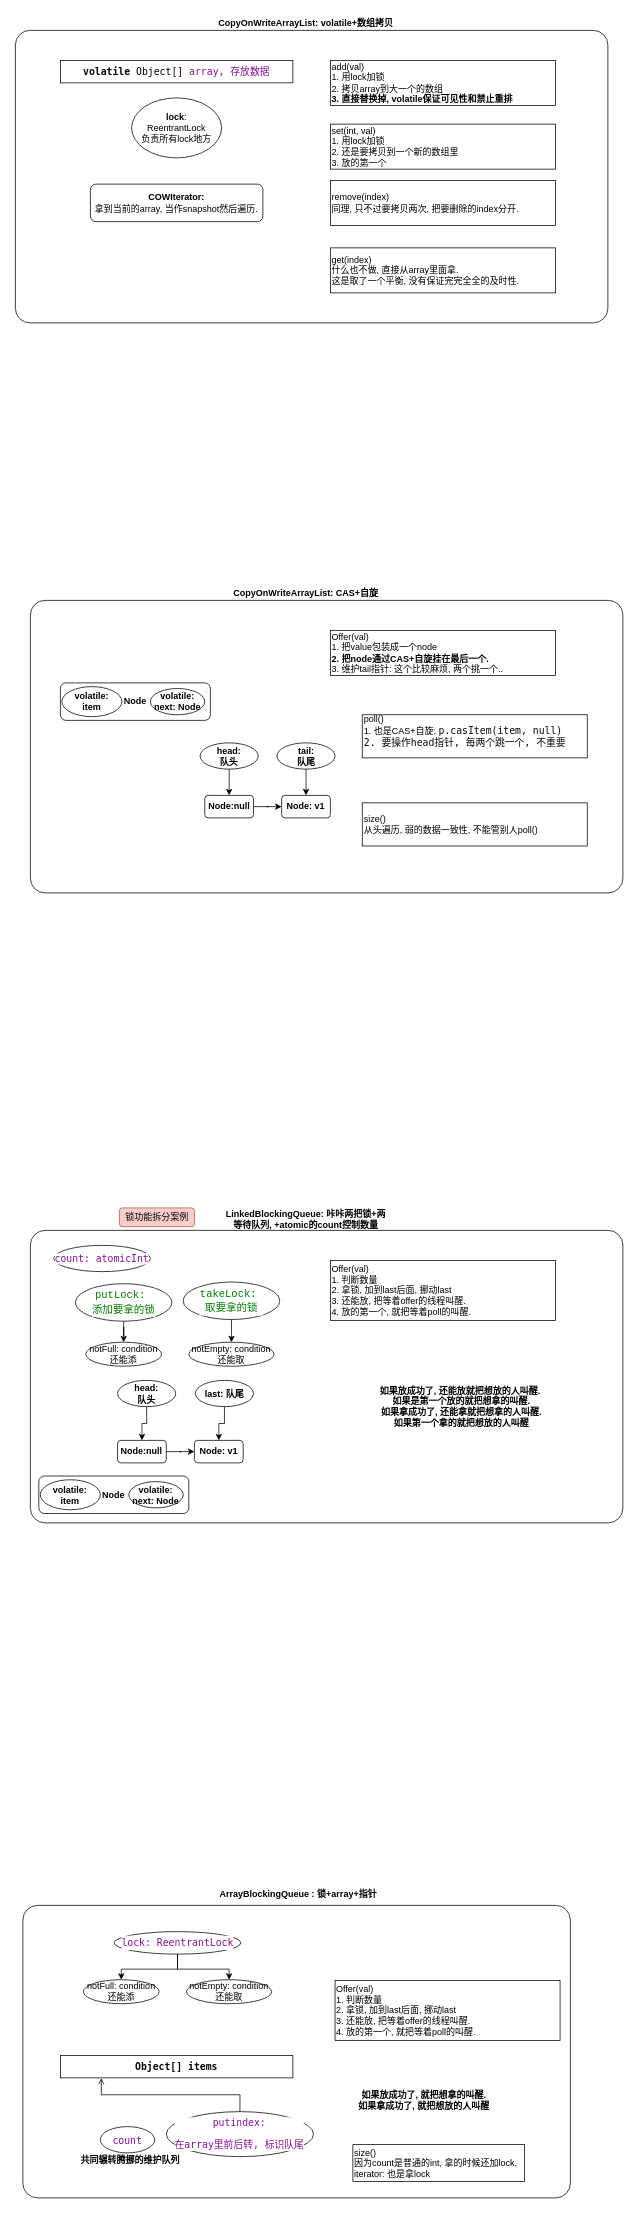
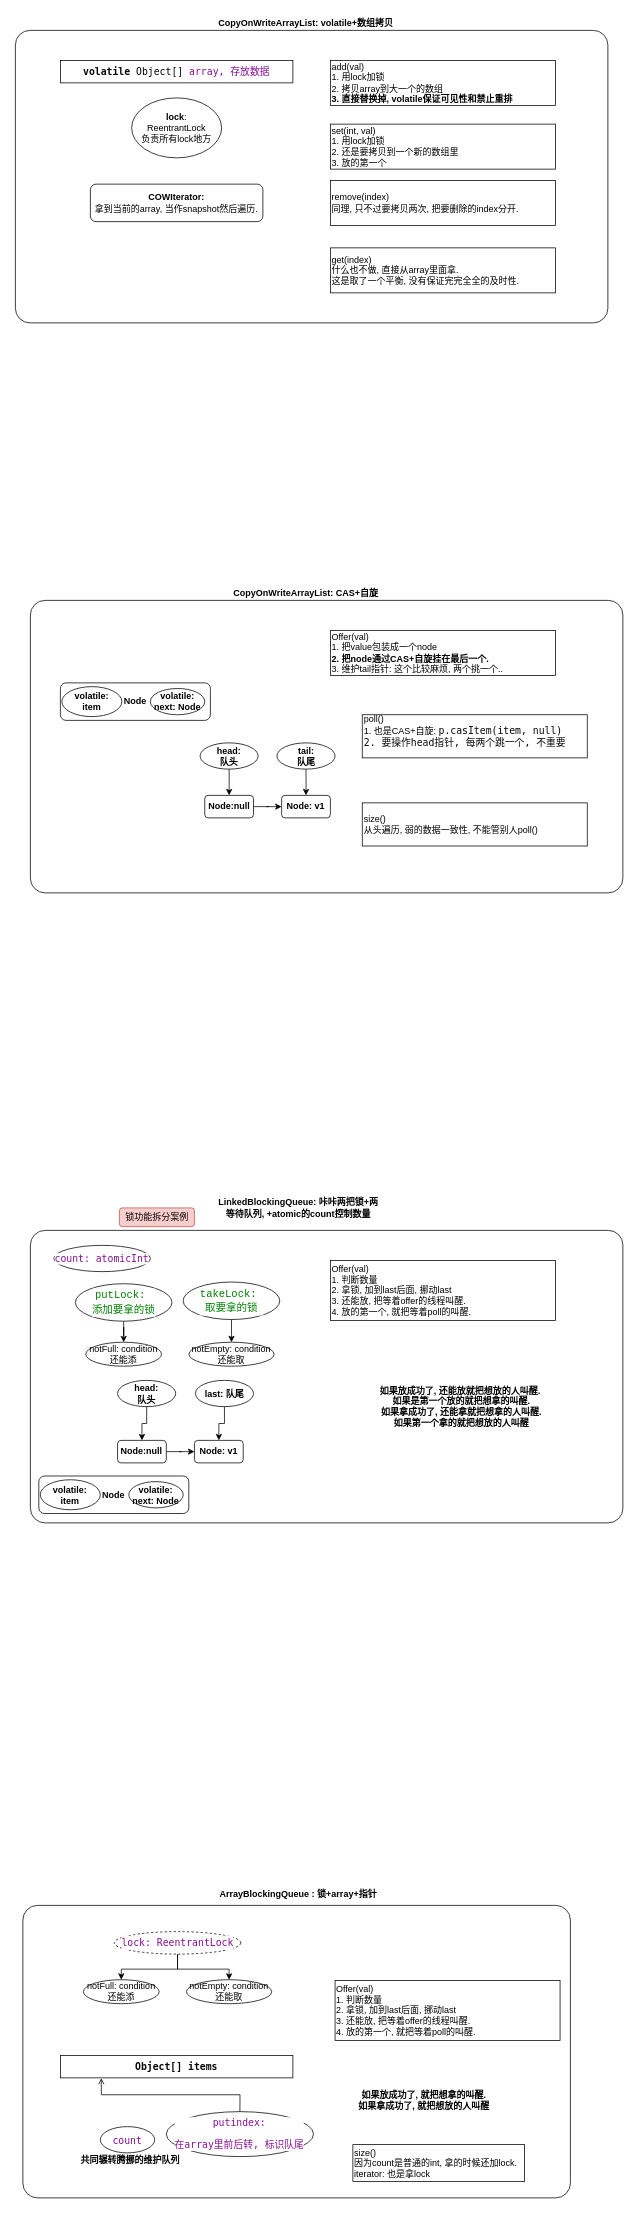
(306, 1219) -> (299, 1208)
(178, 1943) -> (178, 1943)
